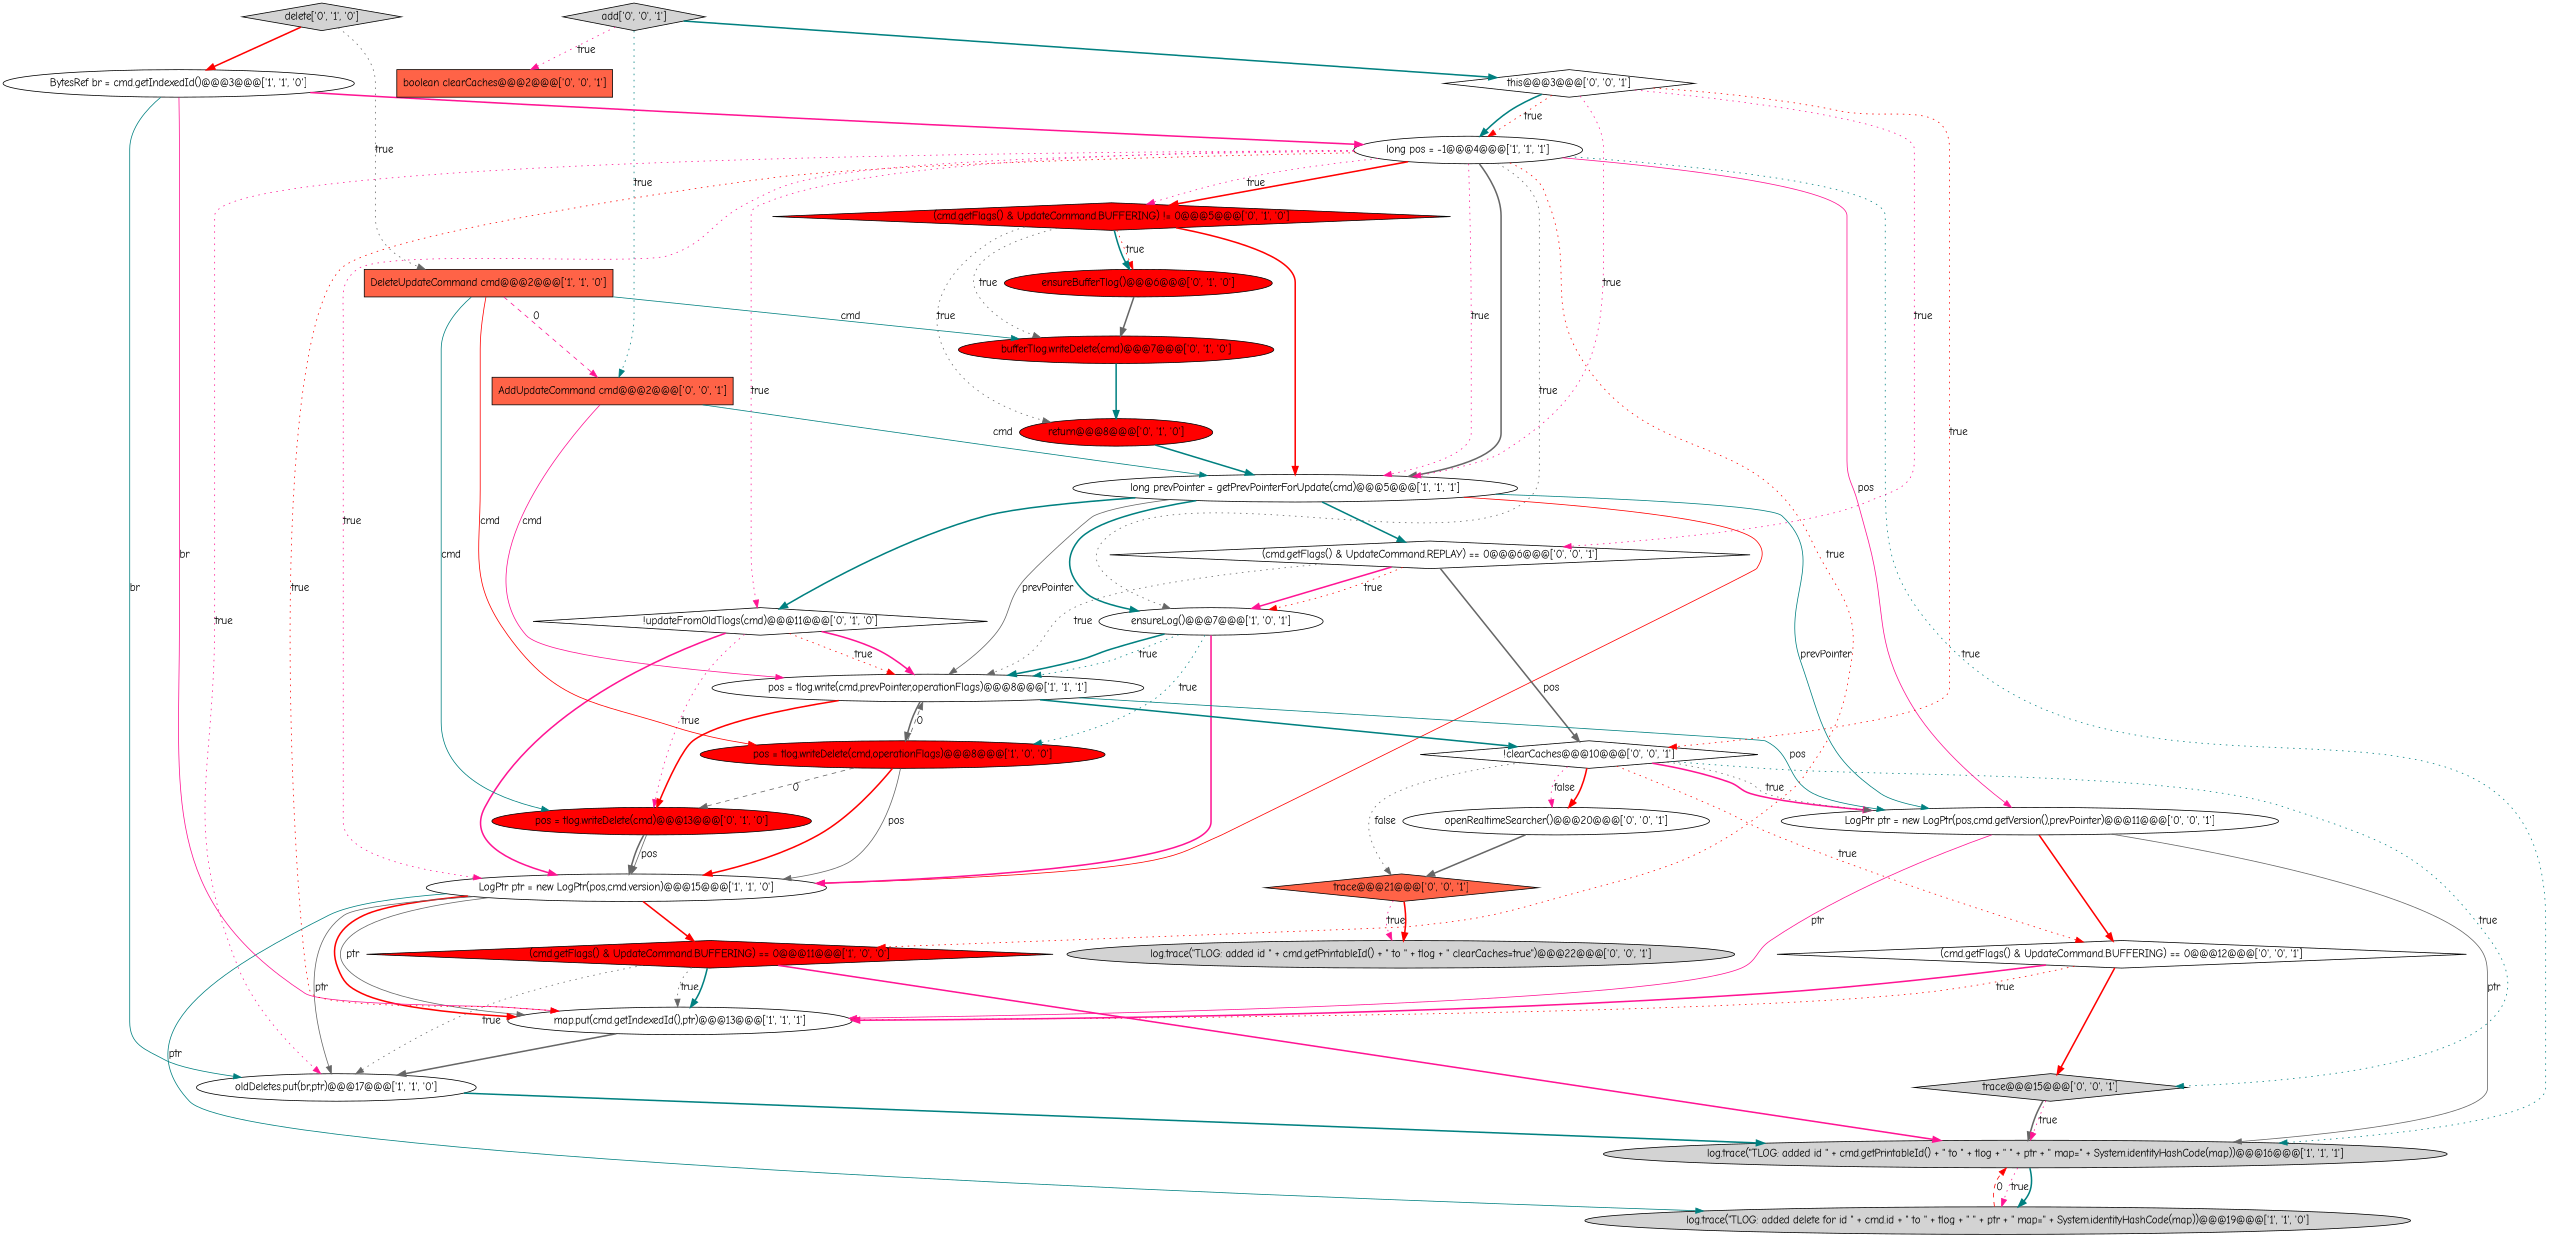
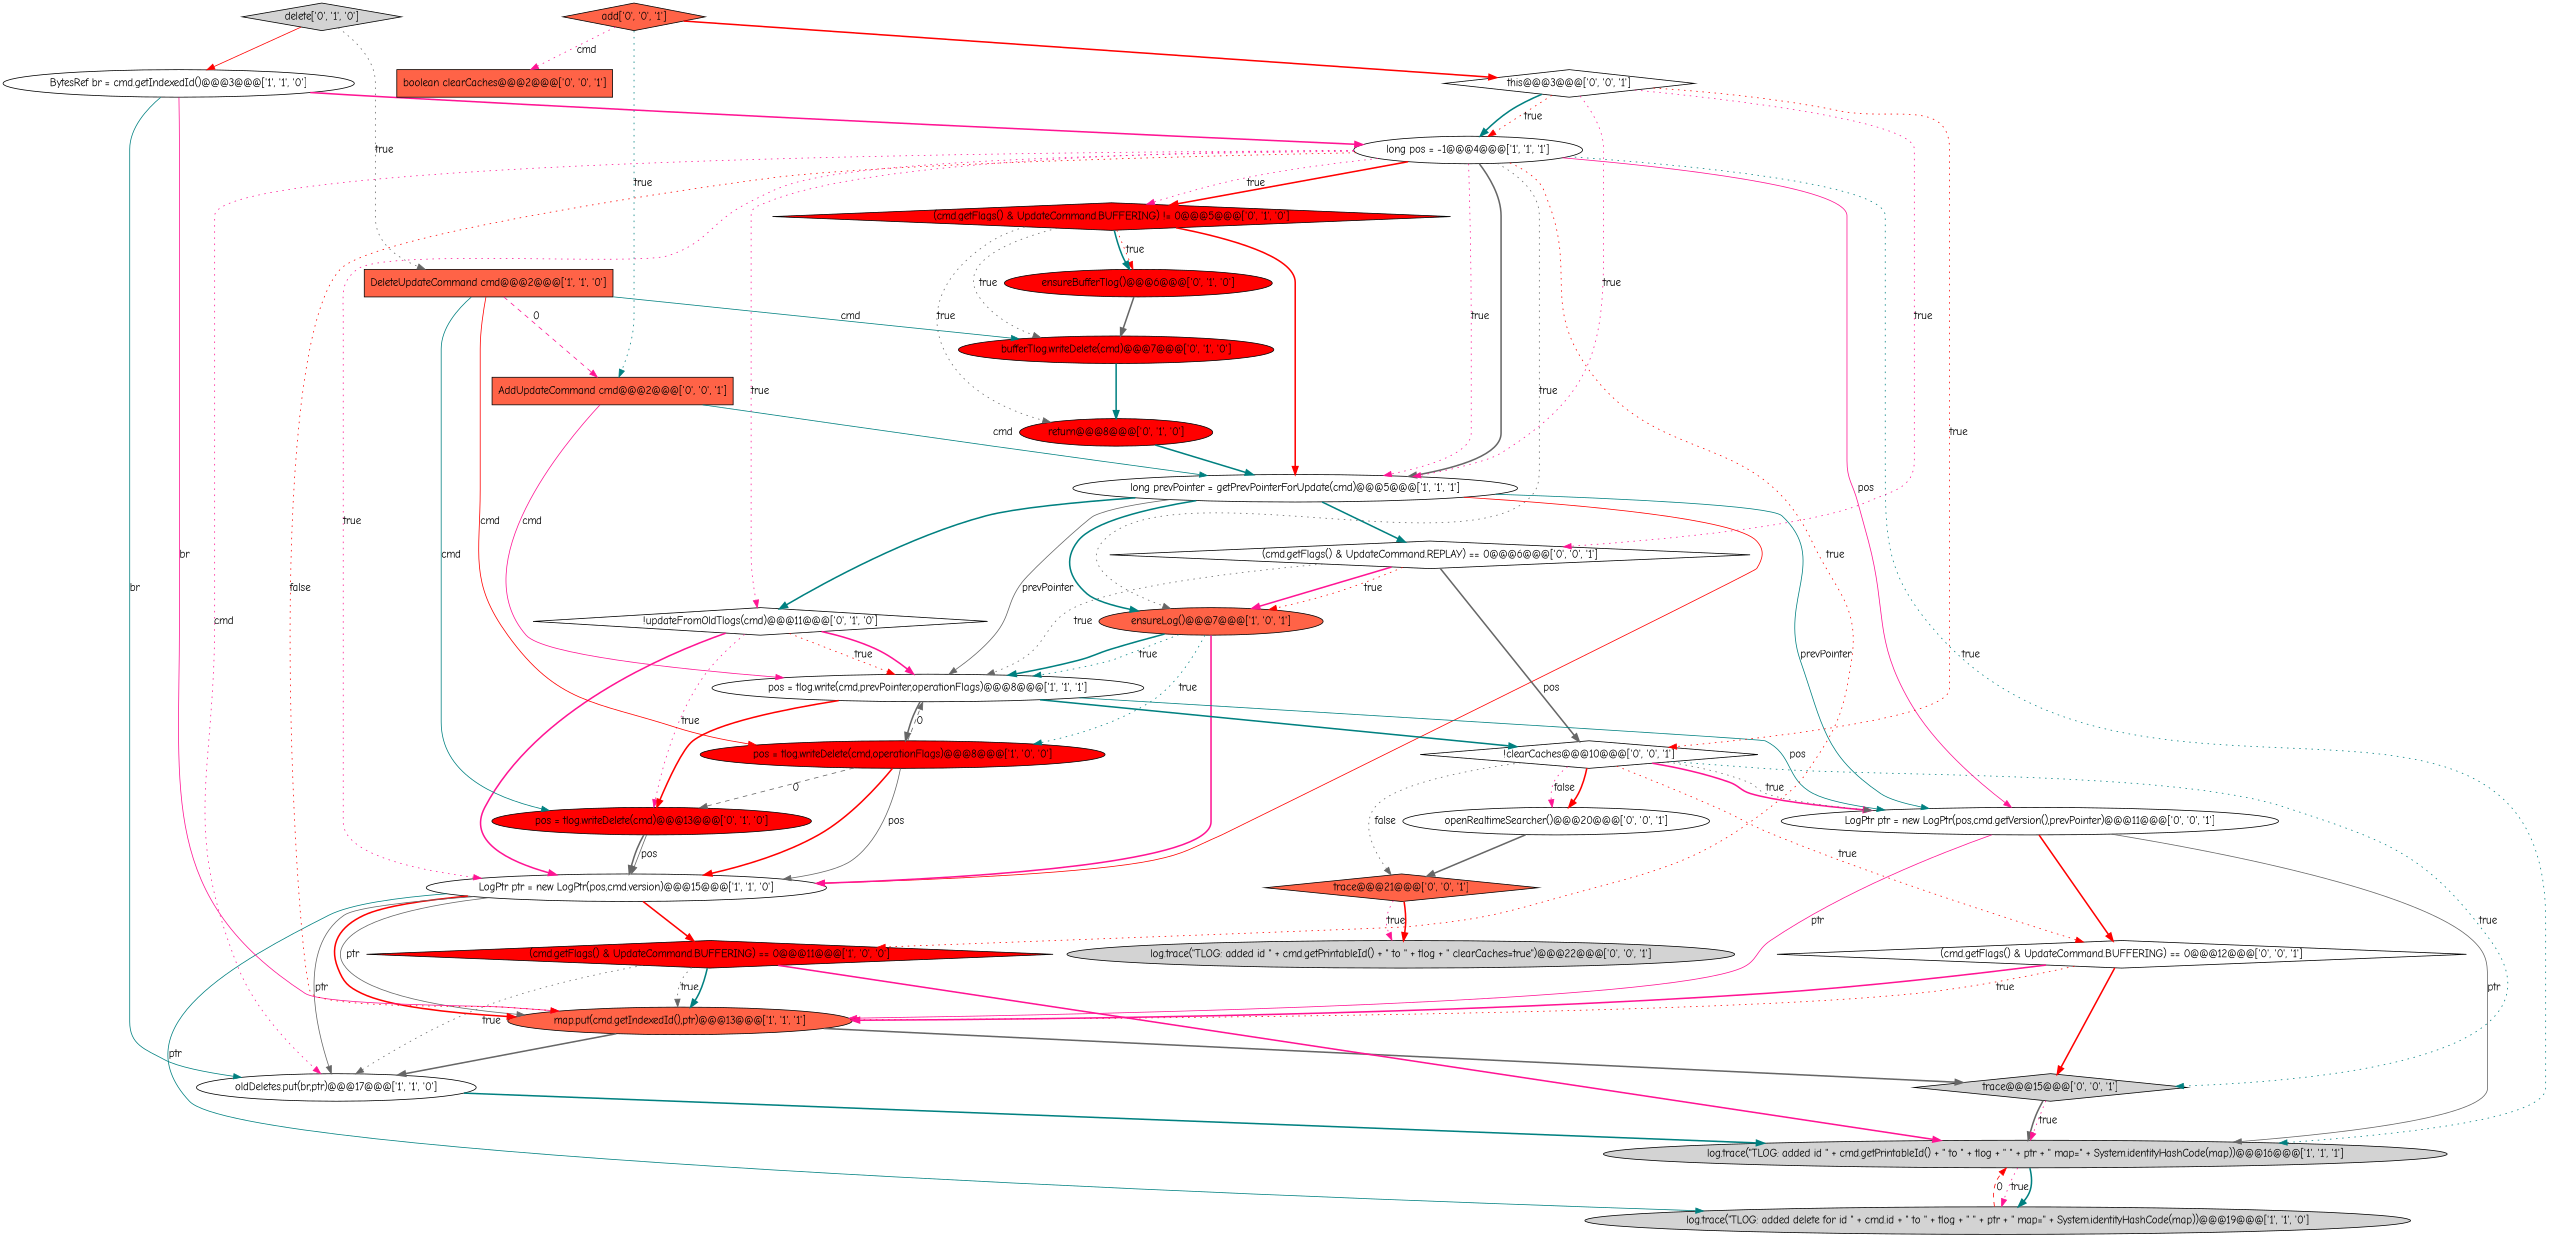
(634, 17) -> (634, 17)
(257, 47) -> (257, 47)
(1086, 49) -> (1086, 49)
(587, 50) -> (587, 50)
(300, 588) -> (300, 588)
(224, 621) -> (224, 621)
(1211, 621) -> (1211, 621)
(680, 1021) -> (680, 1021)
none -> (1418, 1057)
